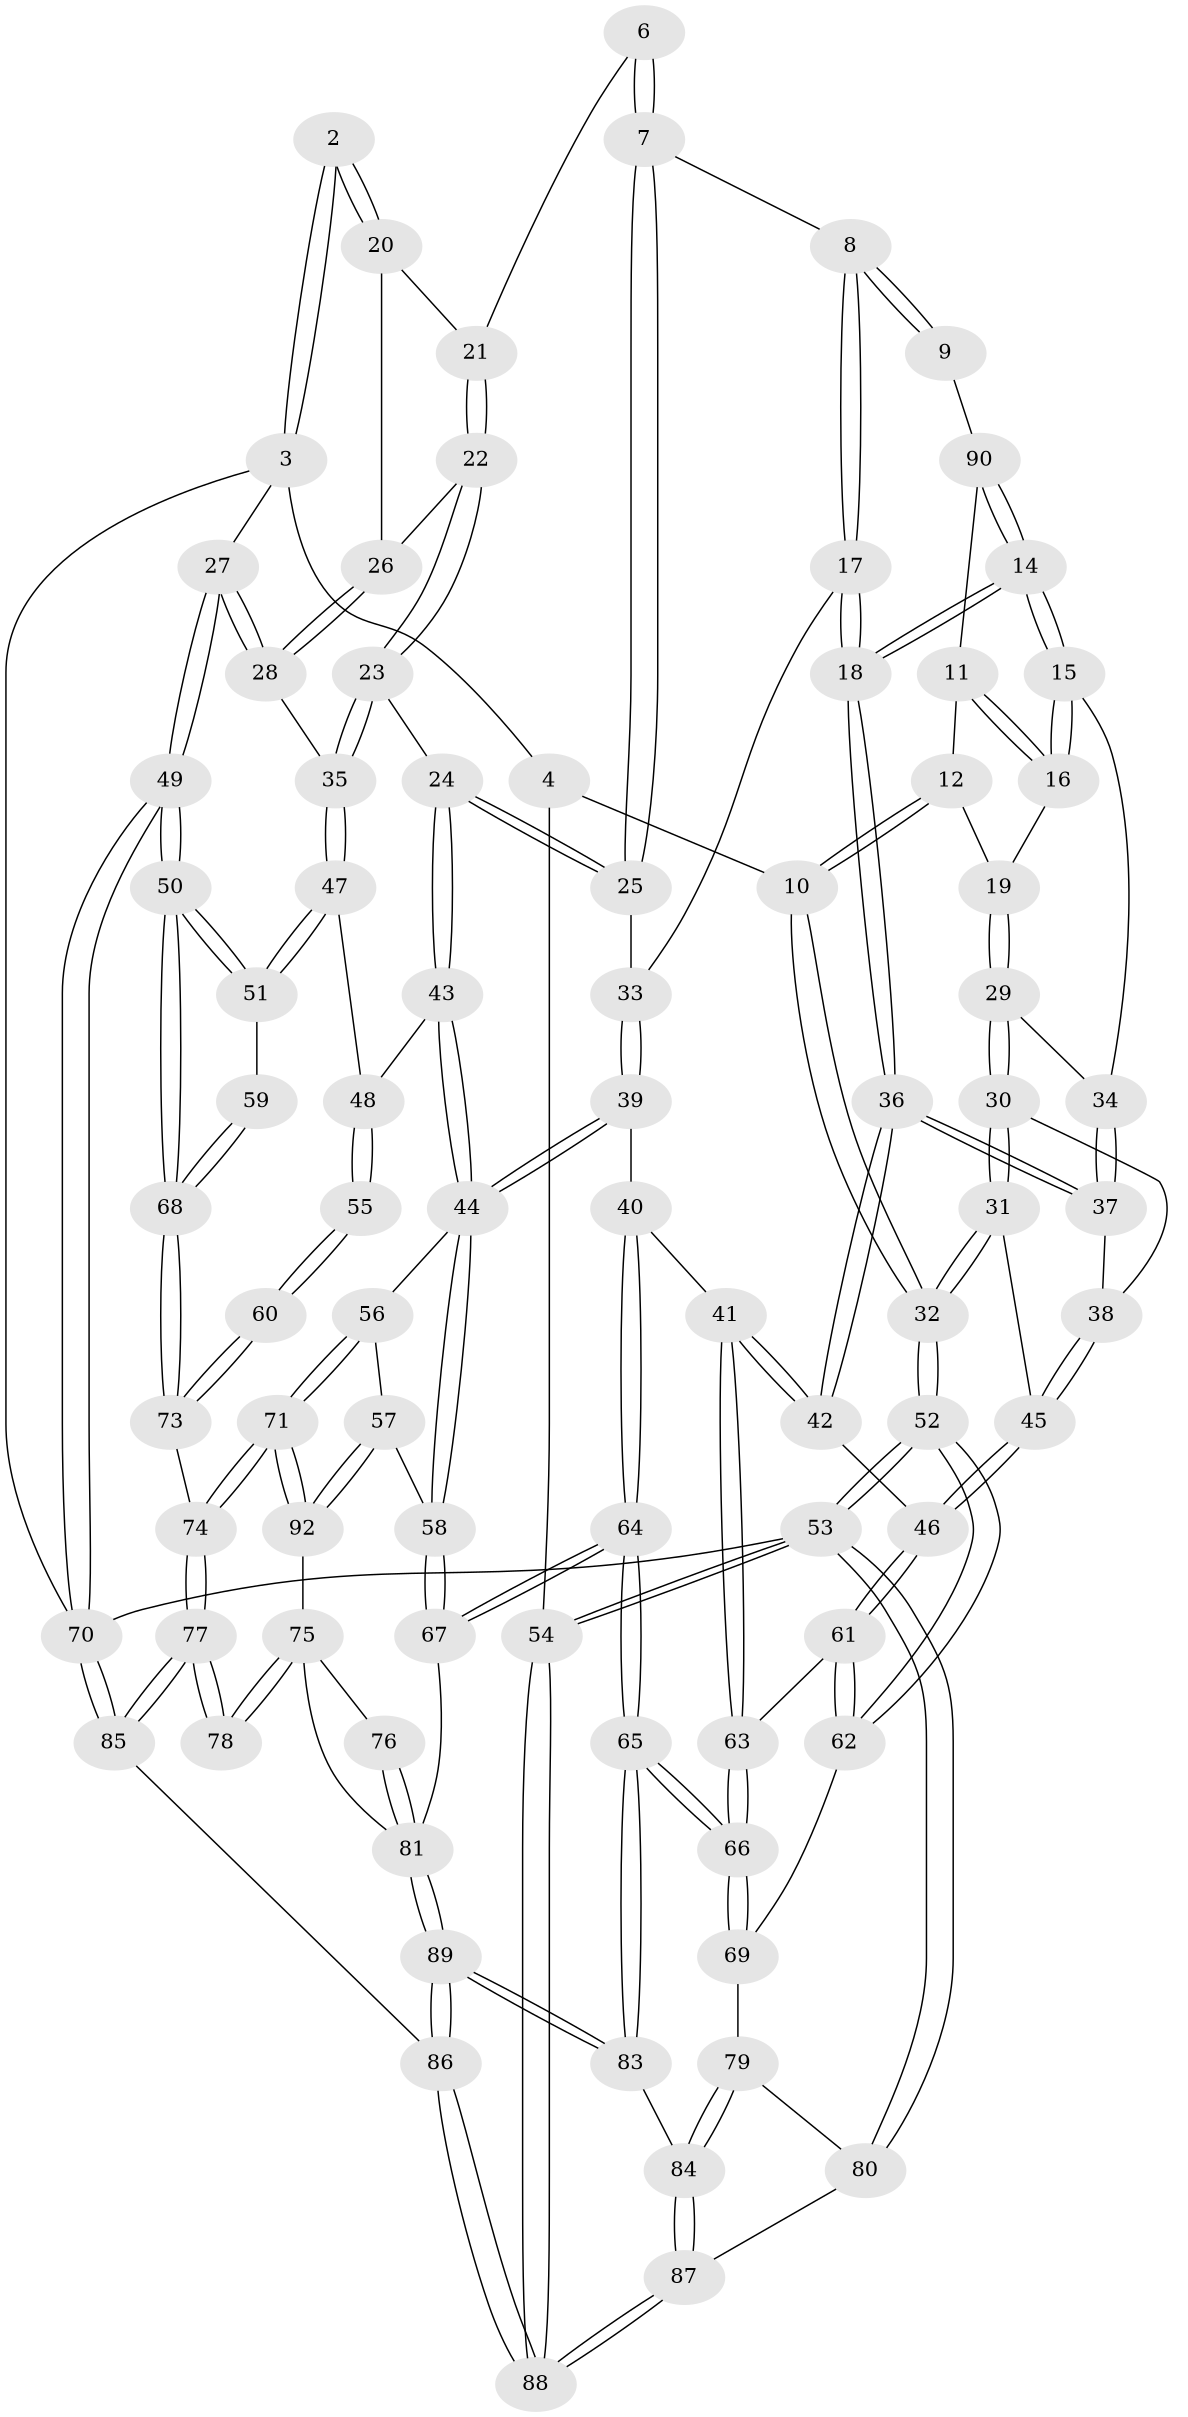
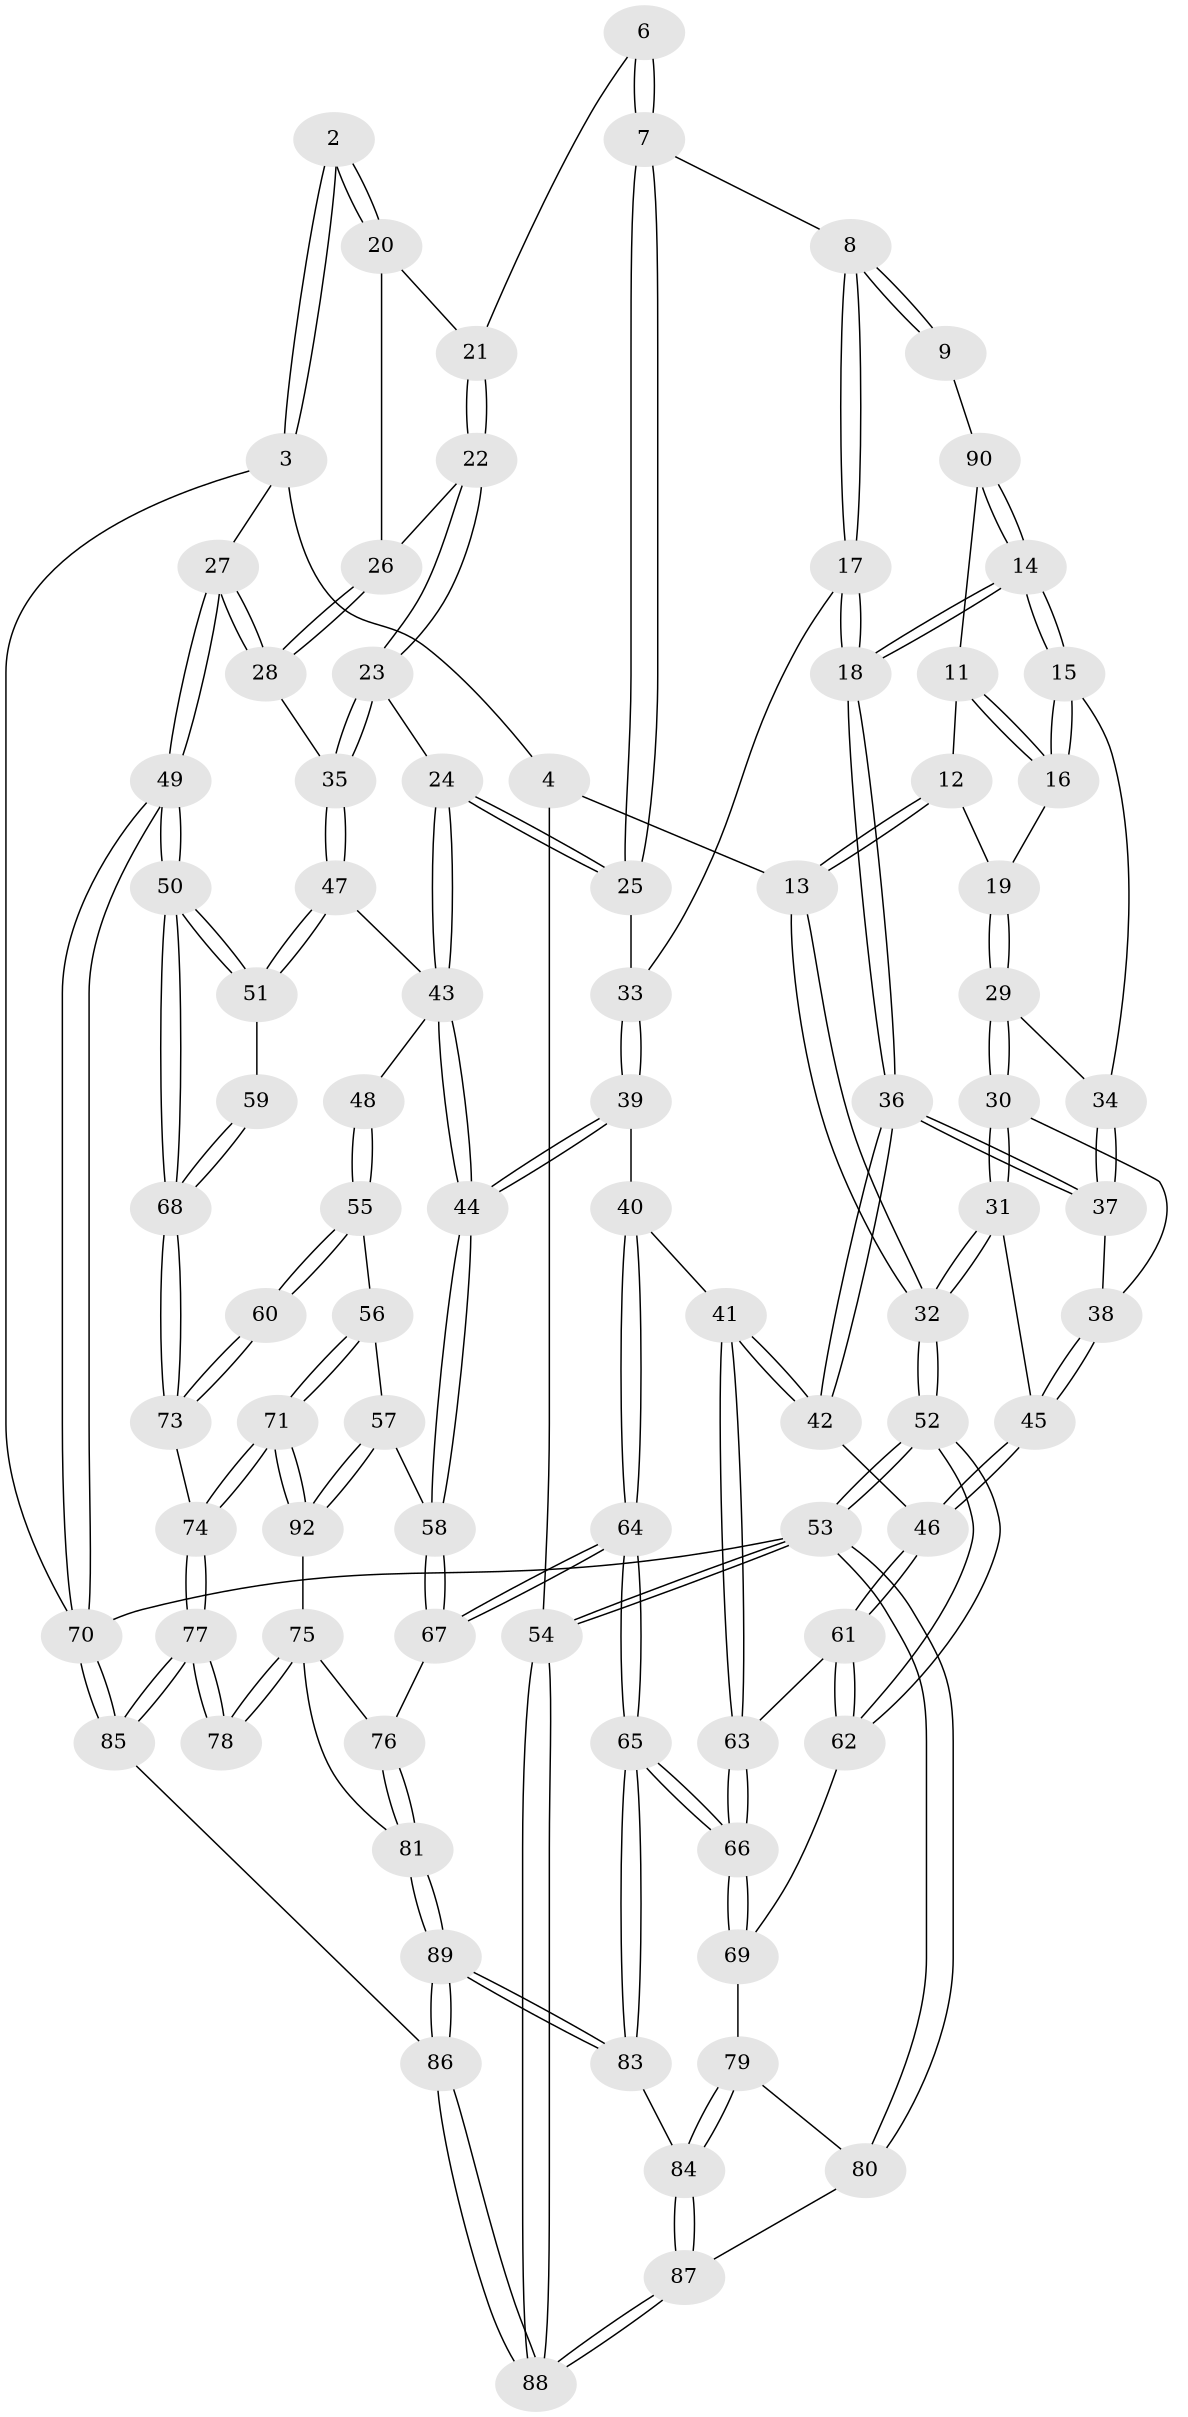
(797, 888) -> (797, 888)
(350, 995) -> (389, 941)
(420, 1262) -> (367, 1262)
(441, 1744) -> (410, 1689)
